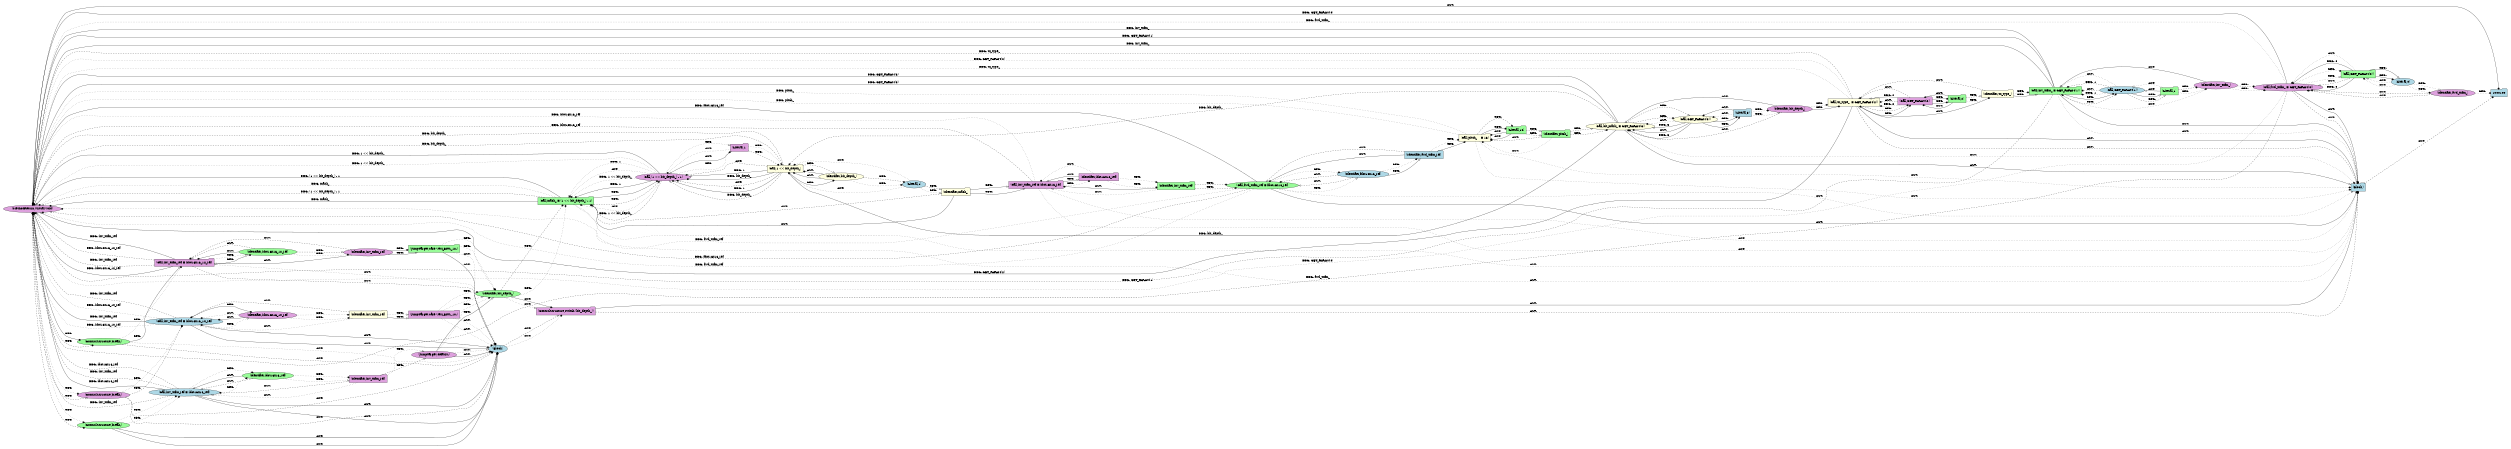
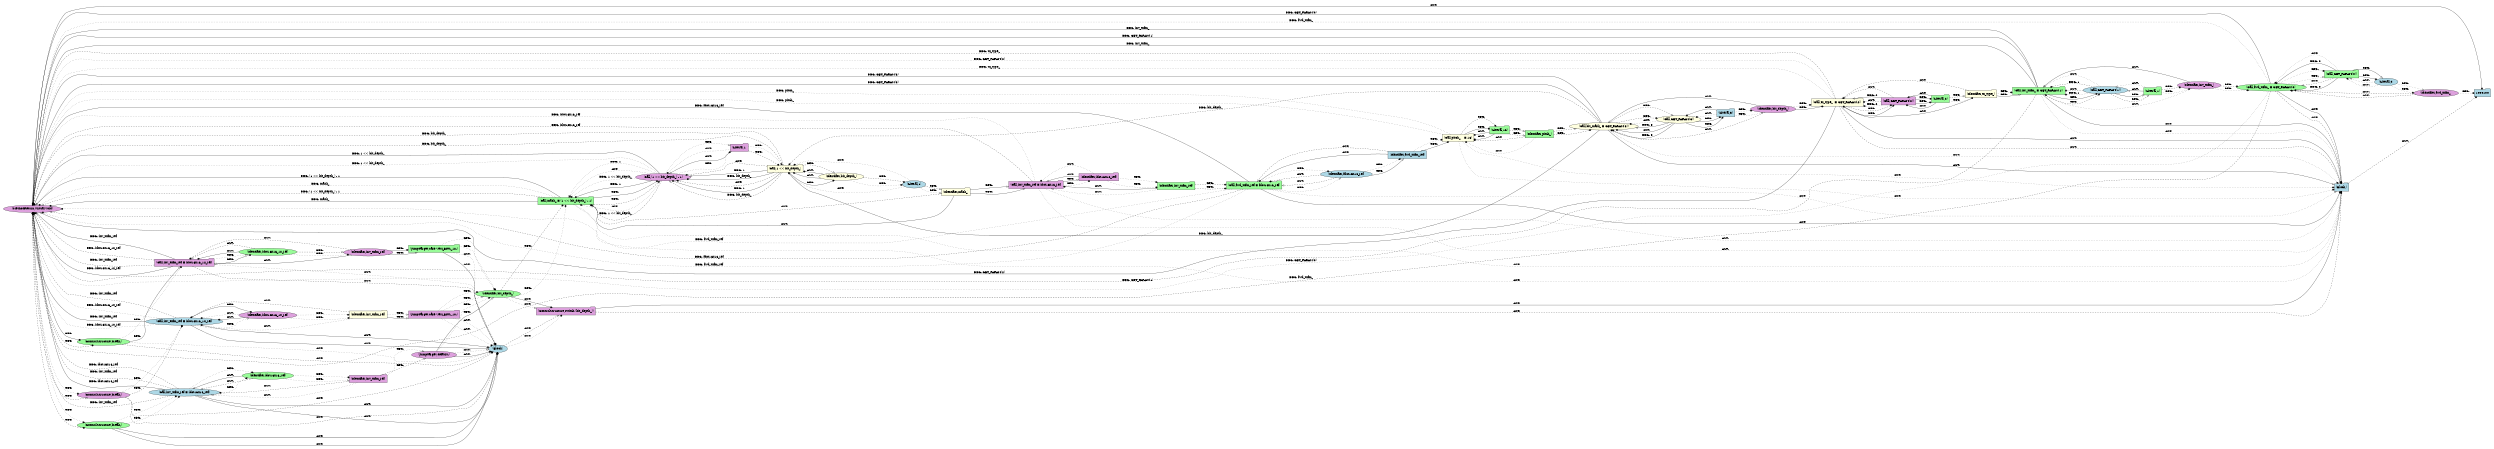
(2288, 87) -> (2272, 87)
(1262, 185) -> (1254, 185)
